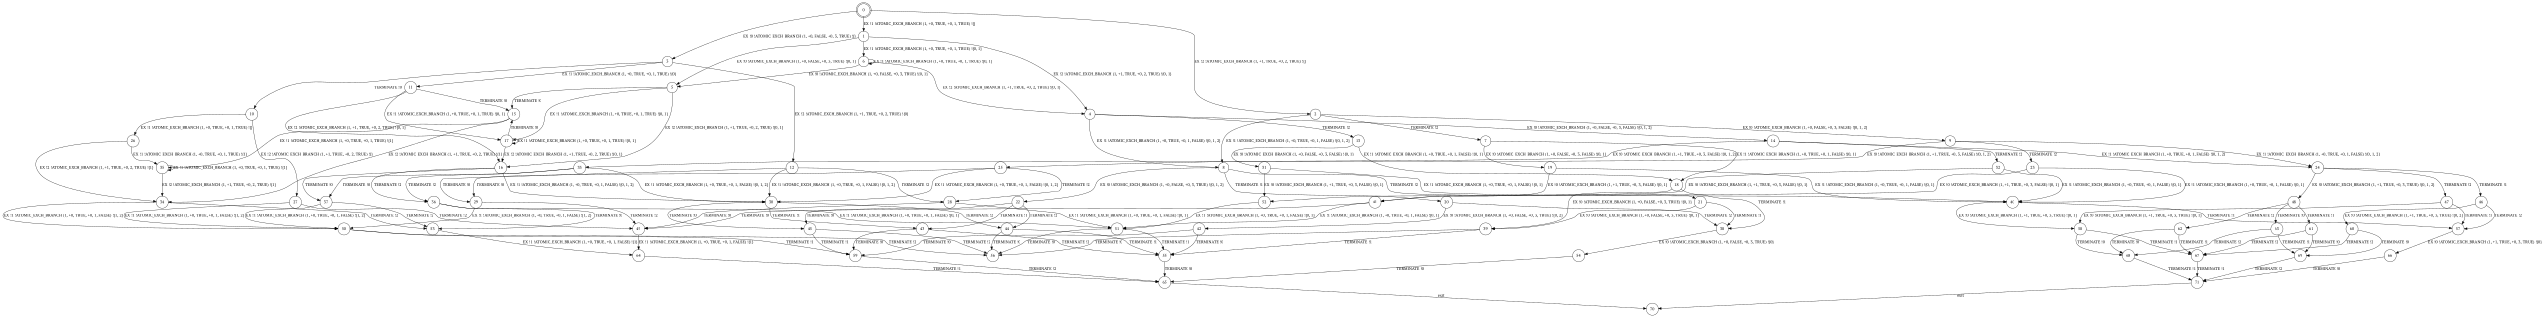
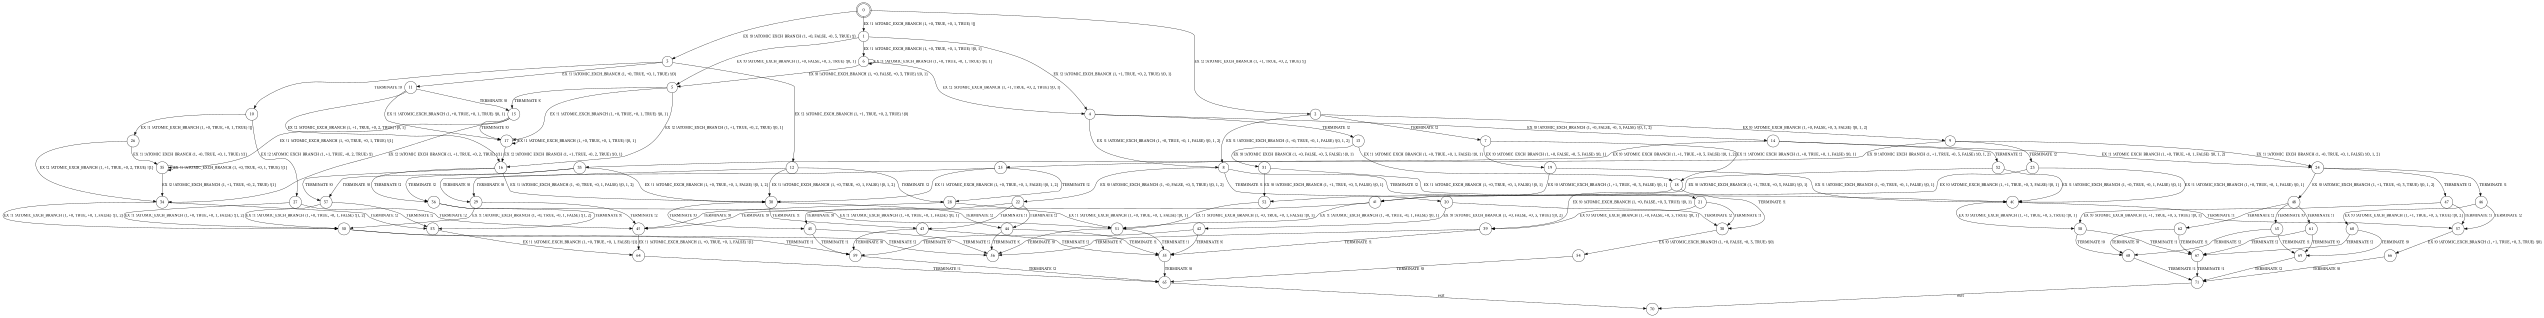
(510, 129) -> (486, 122)
